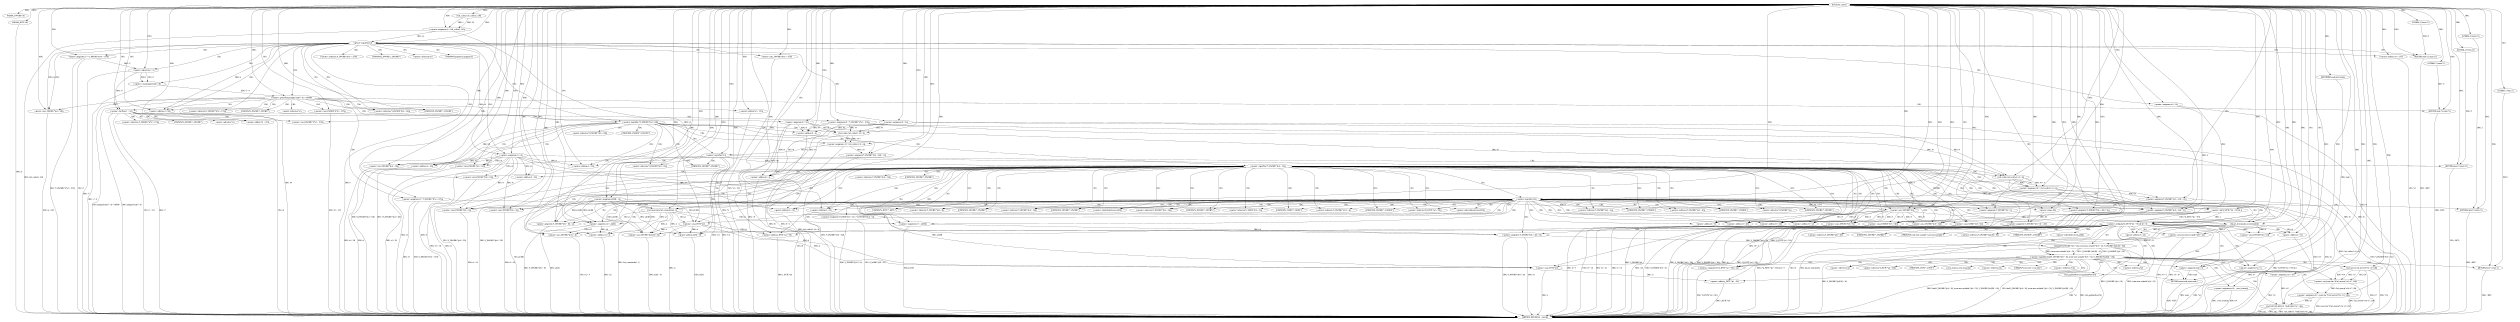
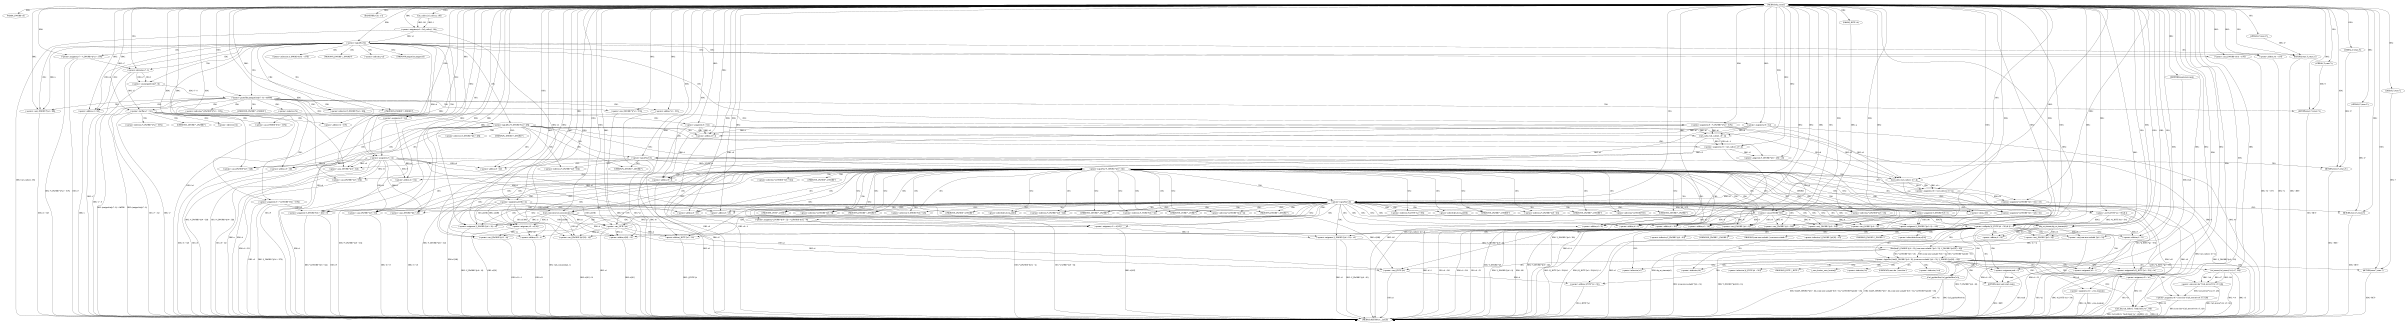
(1839, 5) -> (1776, 5)
none -> (374, 16)
(487, 144) -> (363, 147)
(623, 316) -> (1851, 124)
